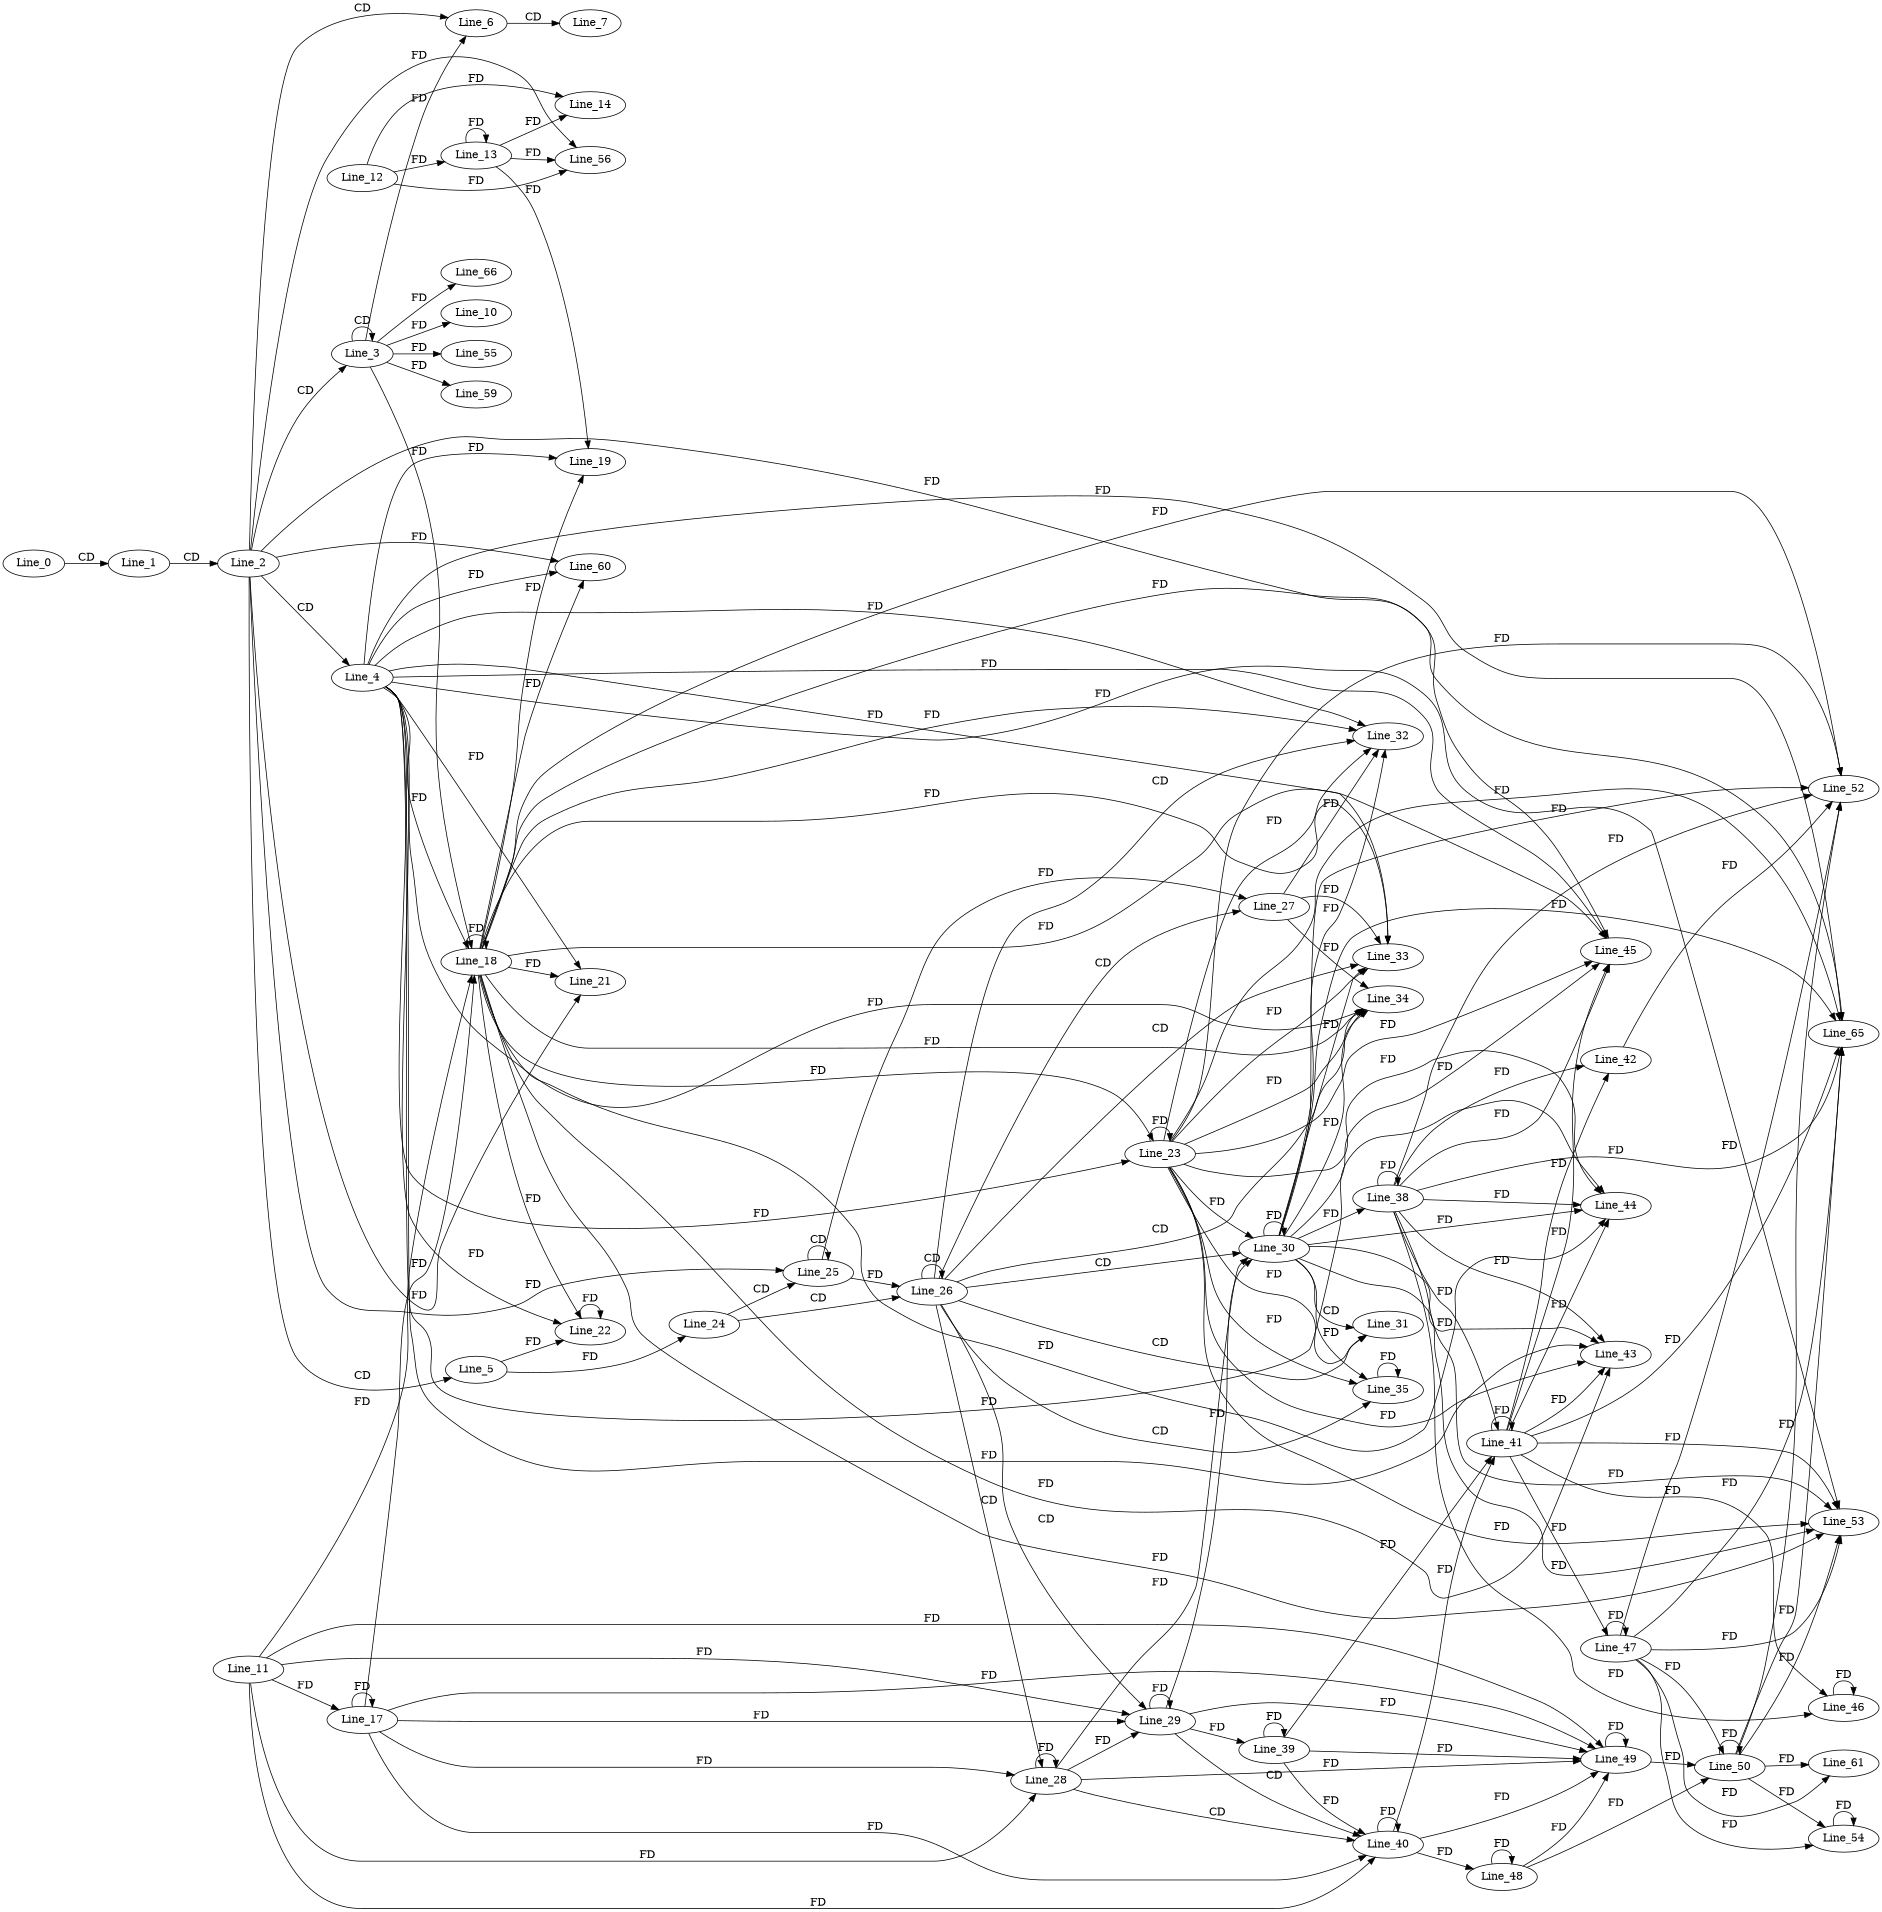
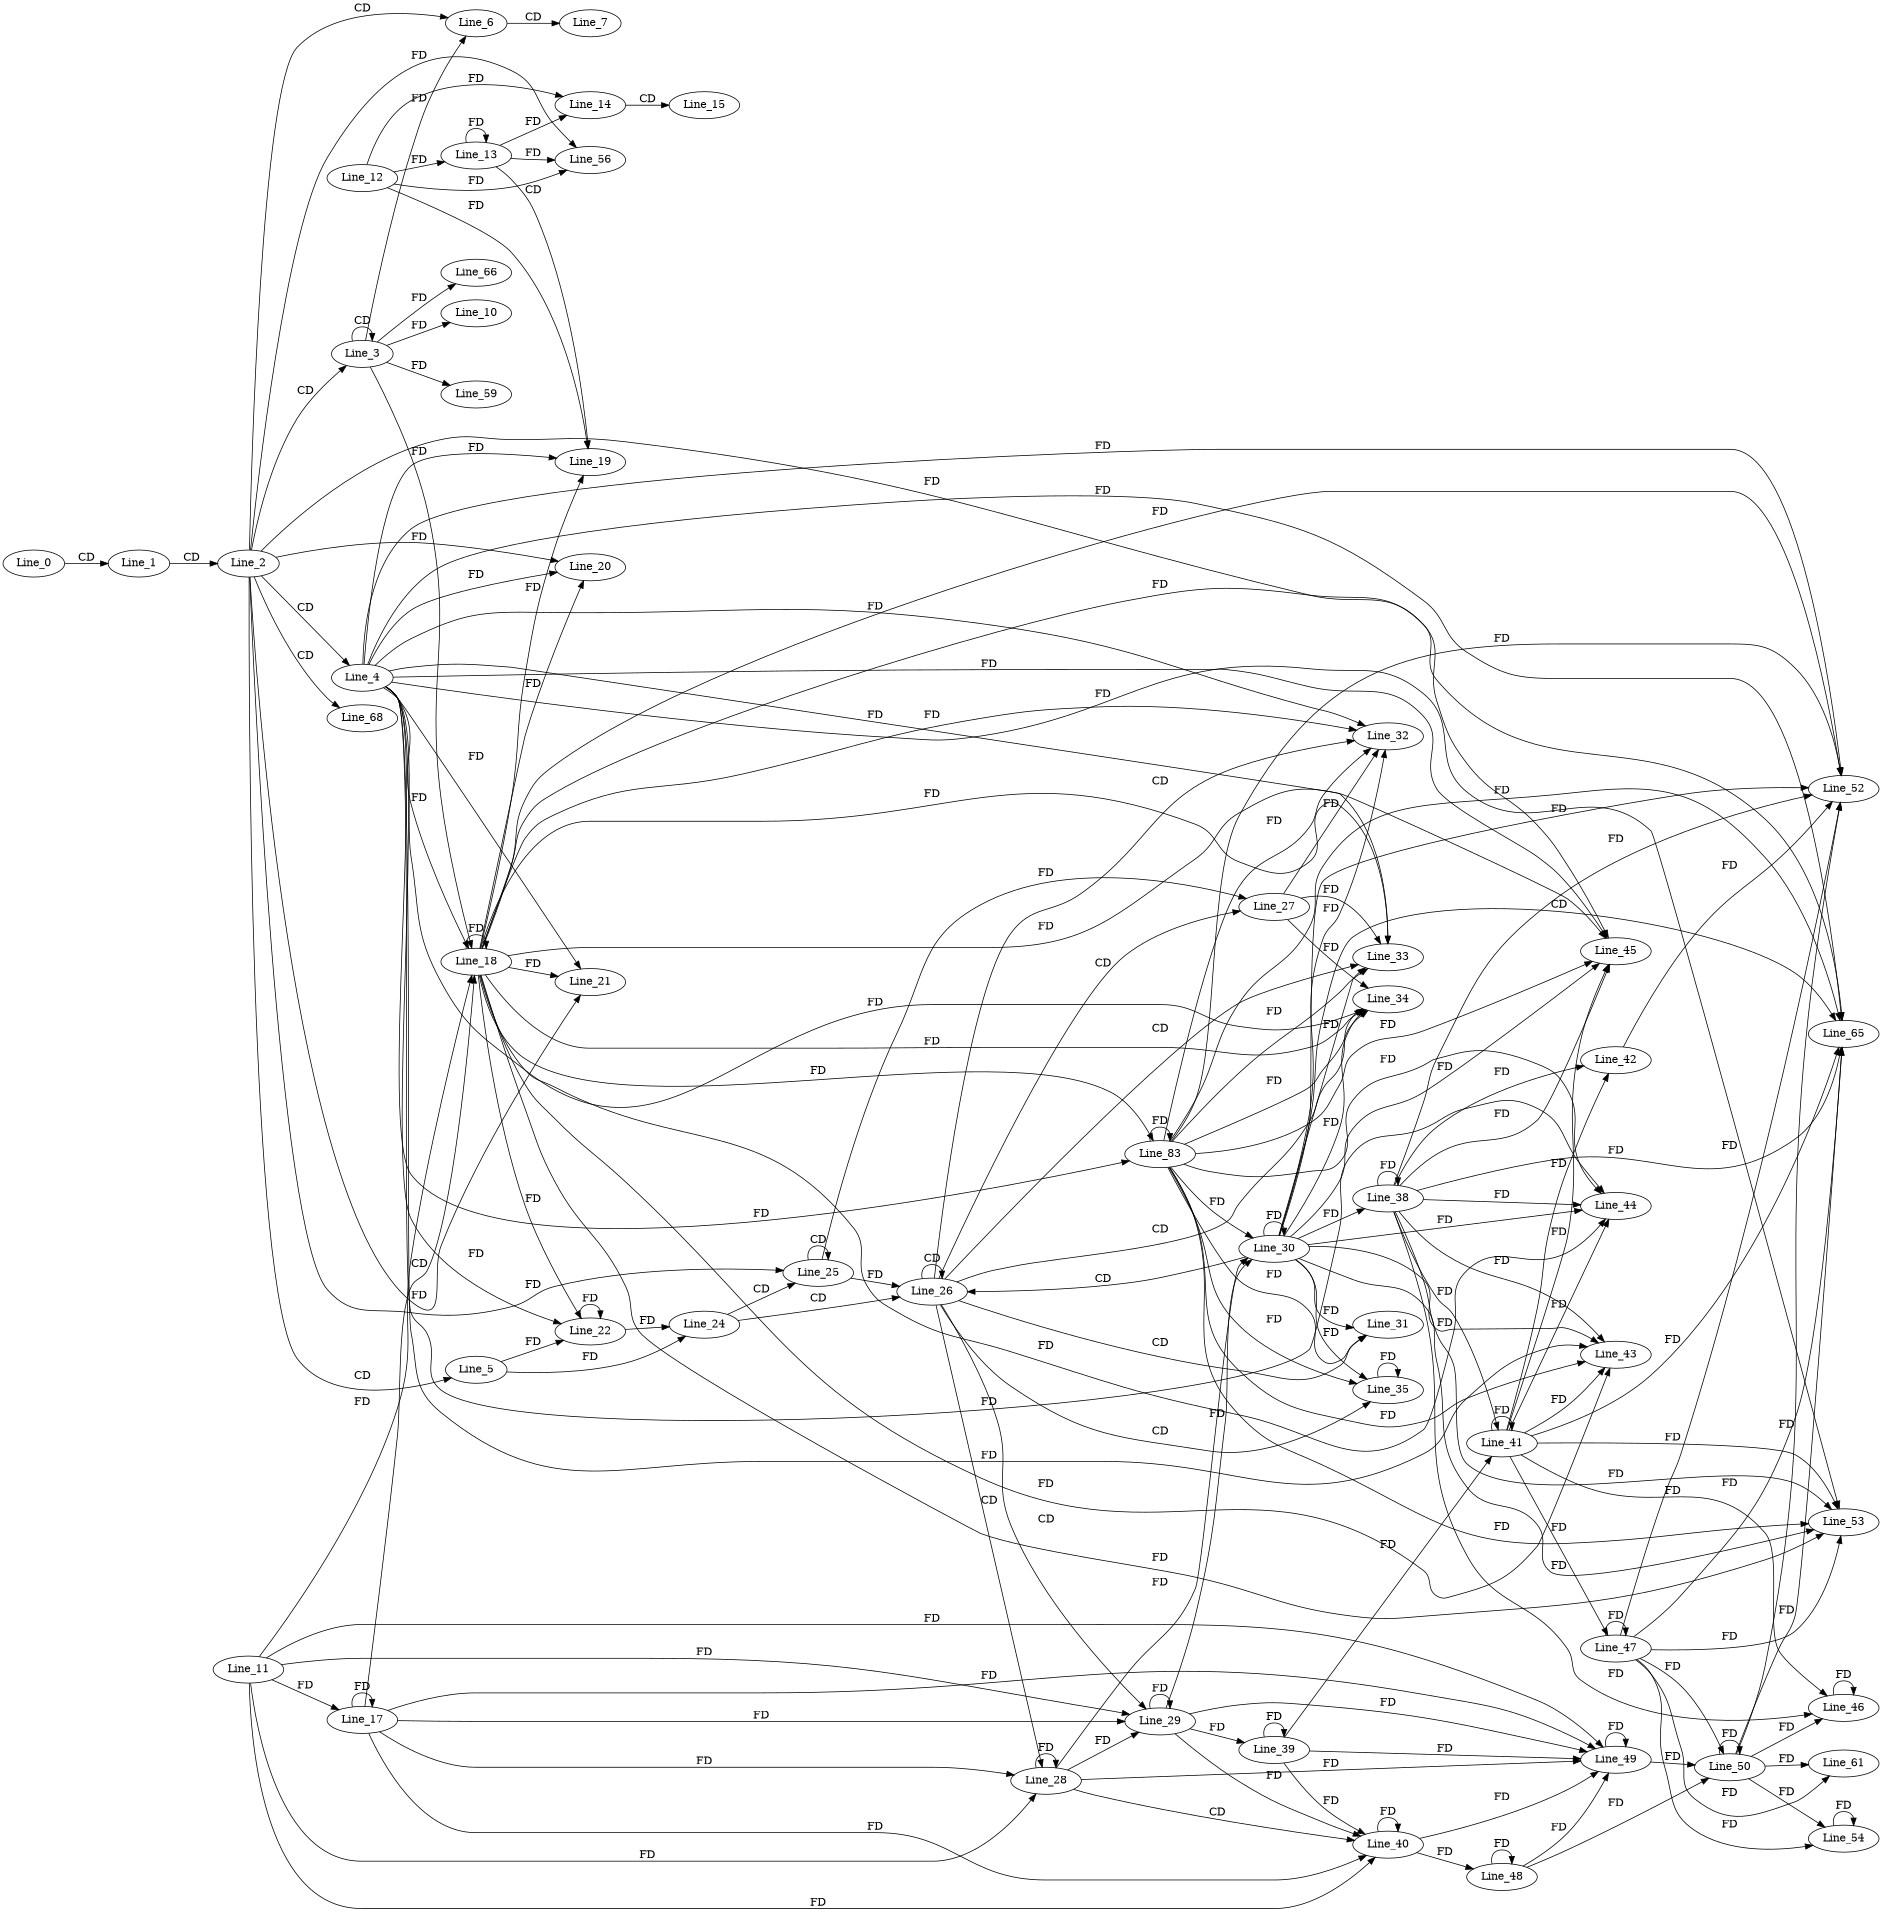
none -> (704, 105)
(533, 190) -> (533, 190)
none -> (531, 279)
(476, 354) -> none
none -> (1168, 450)
(590, 567) -> (590, 567)
none -> (362, 718)
(1559, 905) -> (1559, 905)
(1160, 1154) -> (1160, 1154)
(419, 1264) -> (419, 1264)
(1099, 1271) -> (1112, 1285)
(1331, 1312) -> (1331, 1312)
none -> (643, 1328)
(1440, 1647) -> none
(1800, 1654) -> (1783, 1739)
(1274, 1776) -> (1274, 1776)
